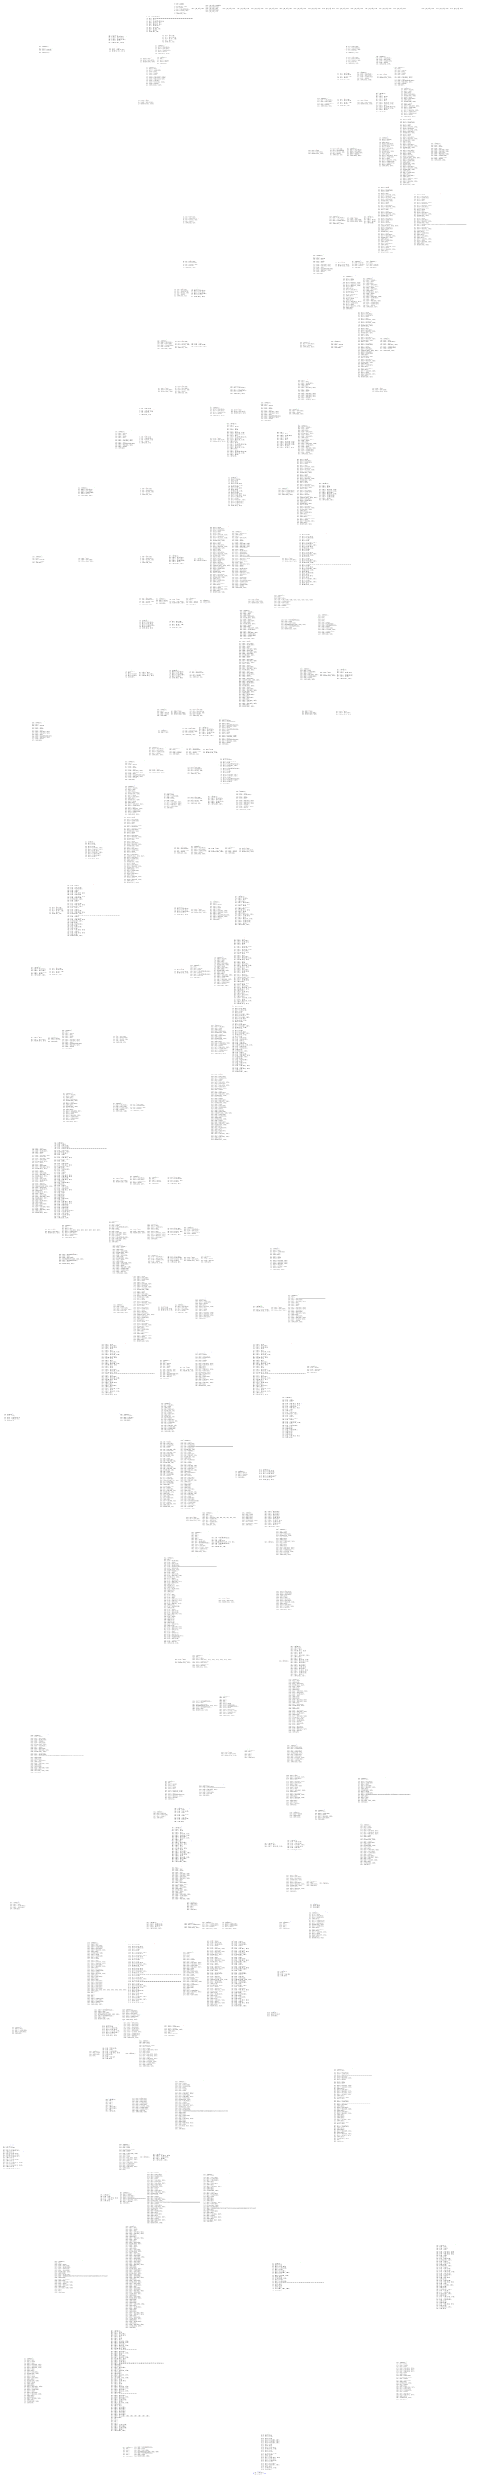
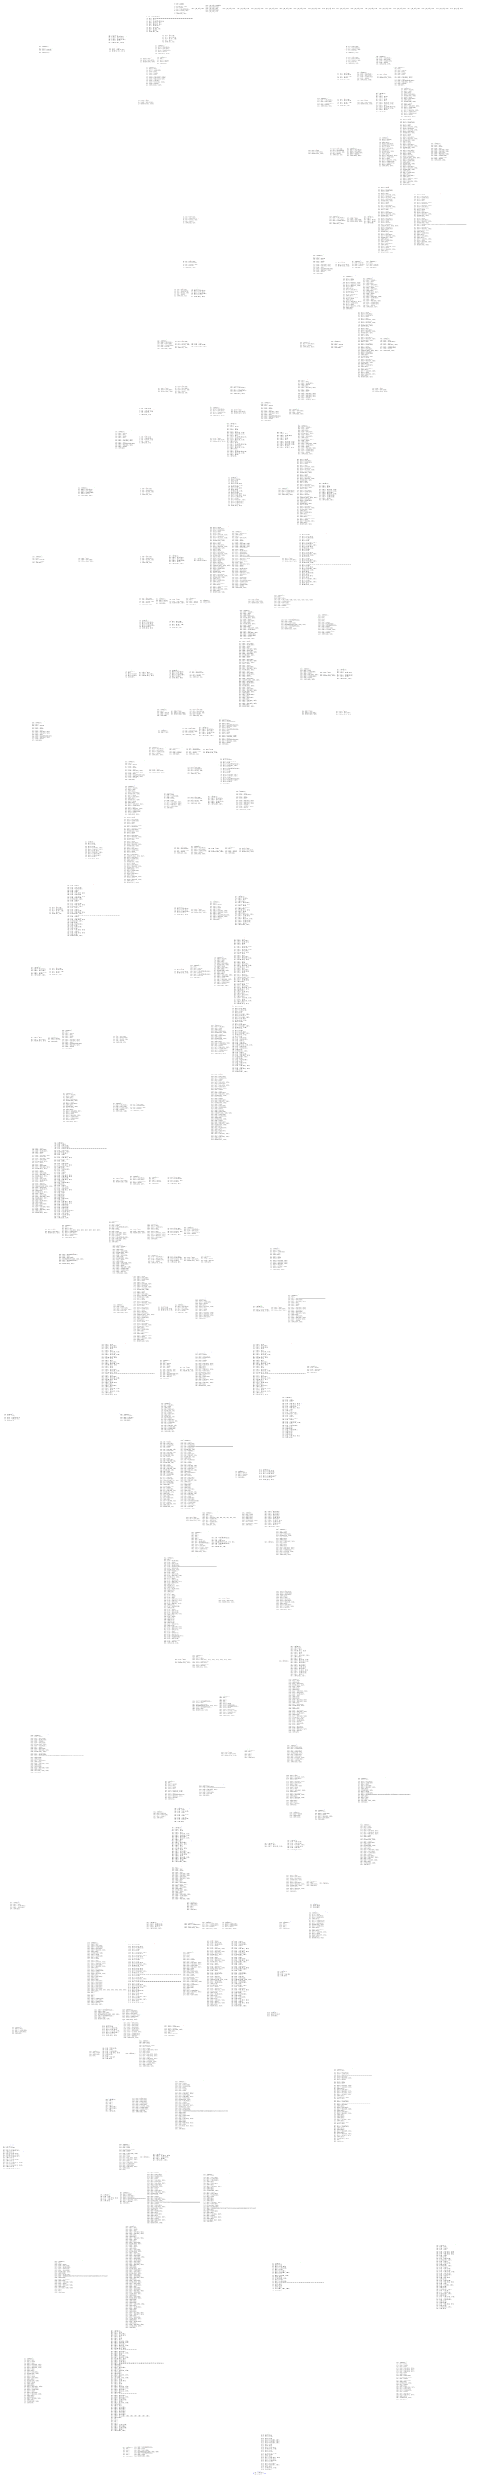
none -> (414, 9)
